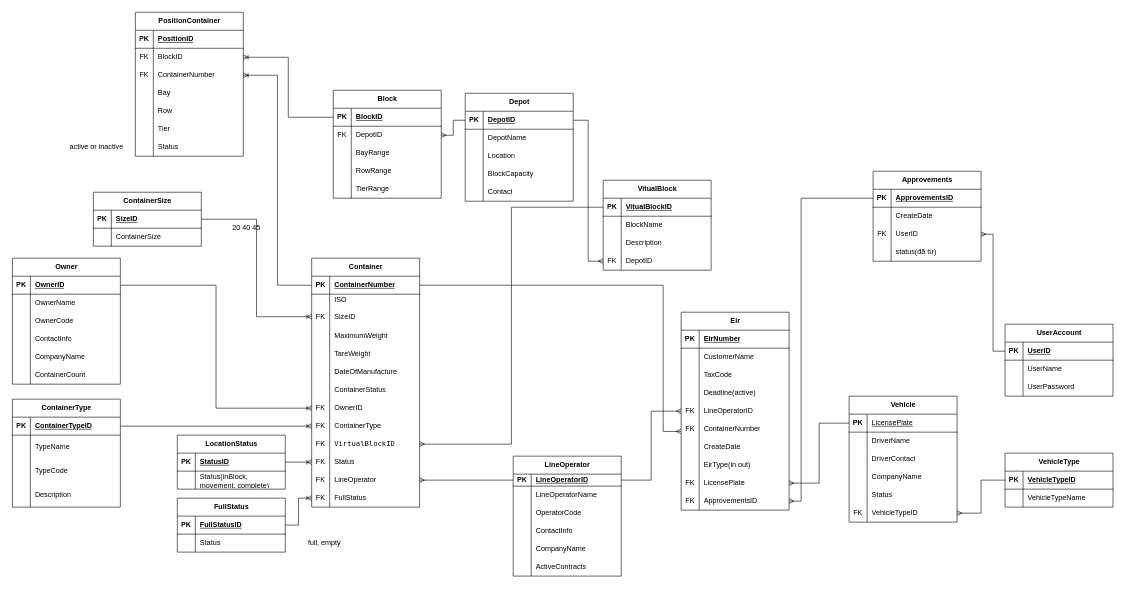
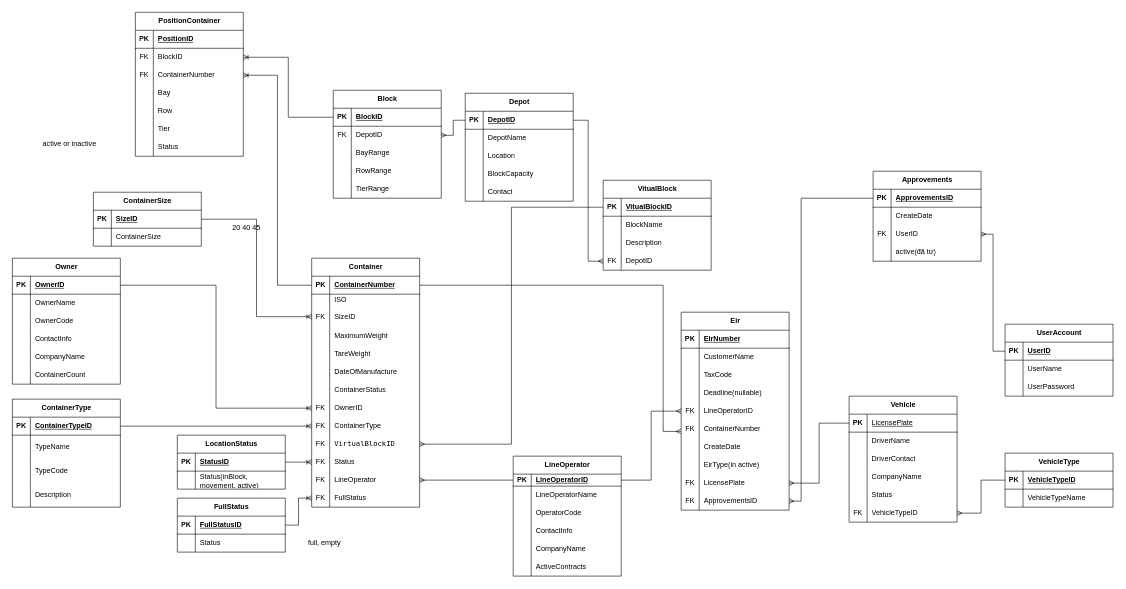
(96, 147) -> (69, 144)
(921, 252) -> (920, 252)
(734, 393) -> (736, 393)
(732, 465) -> (737, 465)
(243, 480) -> (243, 480)
